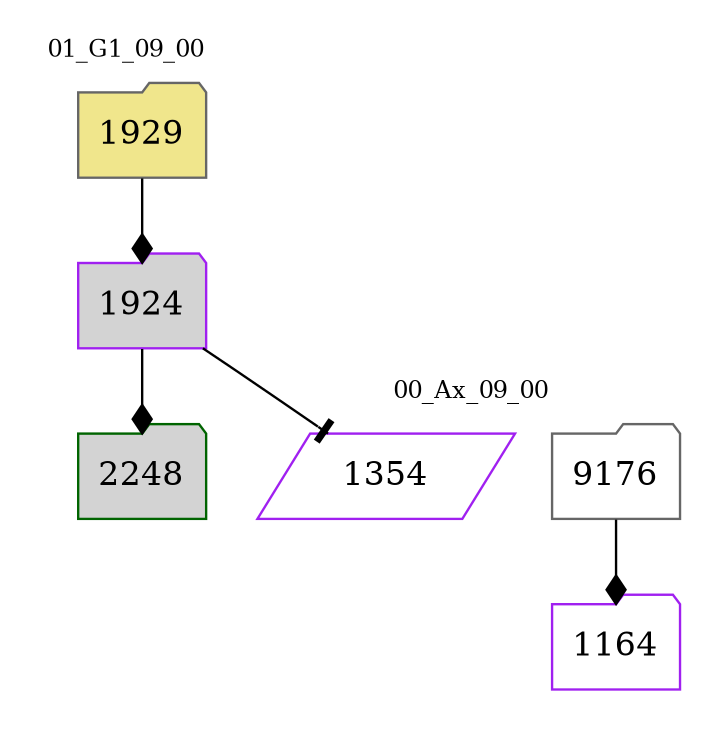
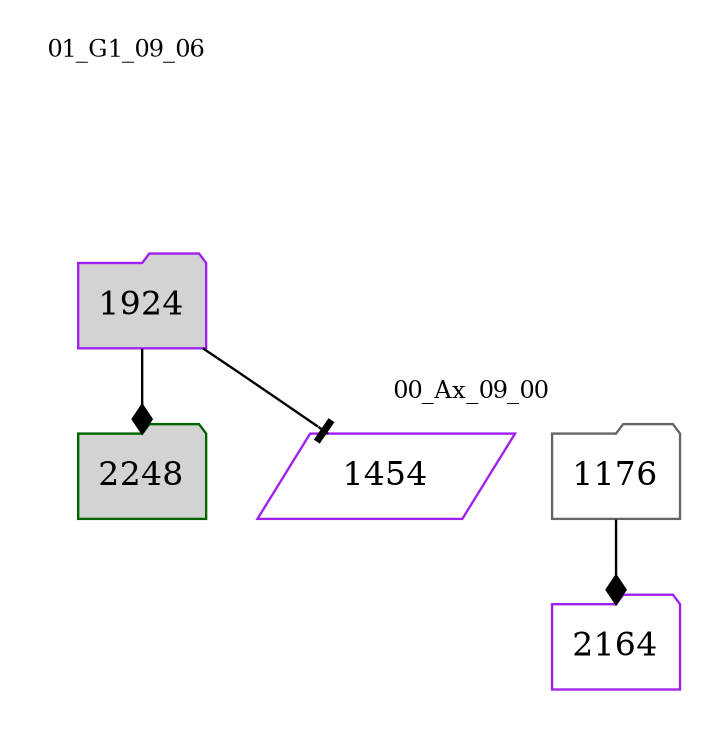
(127, 51) -> (127, 51)
(142, 135) -> none
(386, 476) -> (386, 476)
(616, 476) -> (616, 476)
(616, 647) -> (616, 647)
